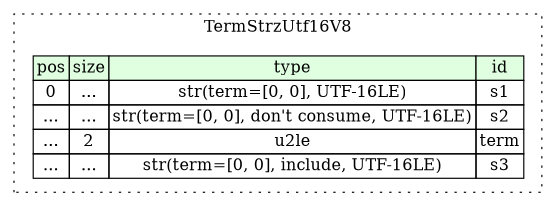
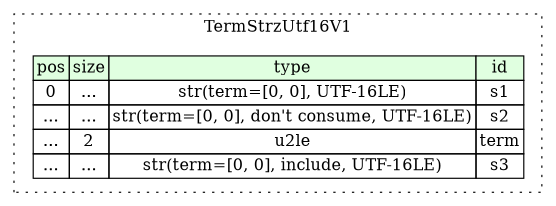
(278, 27) -> (278, 27)
